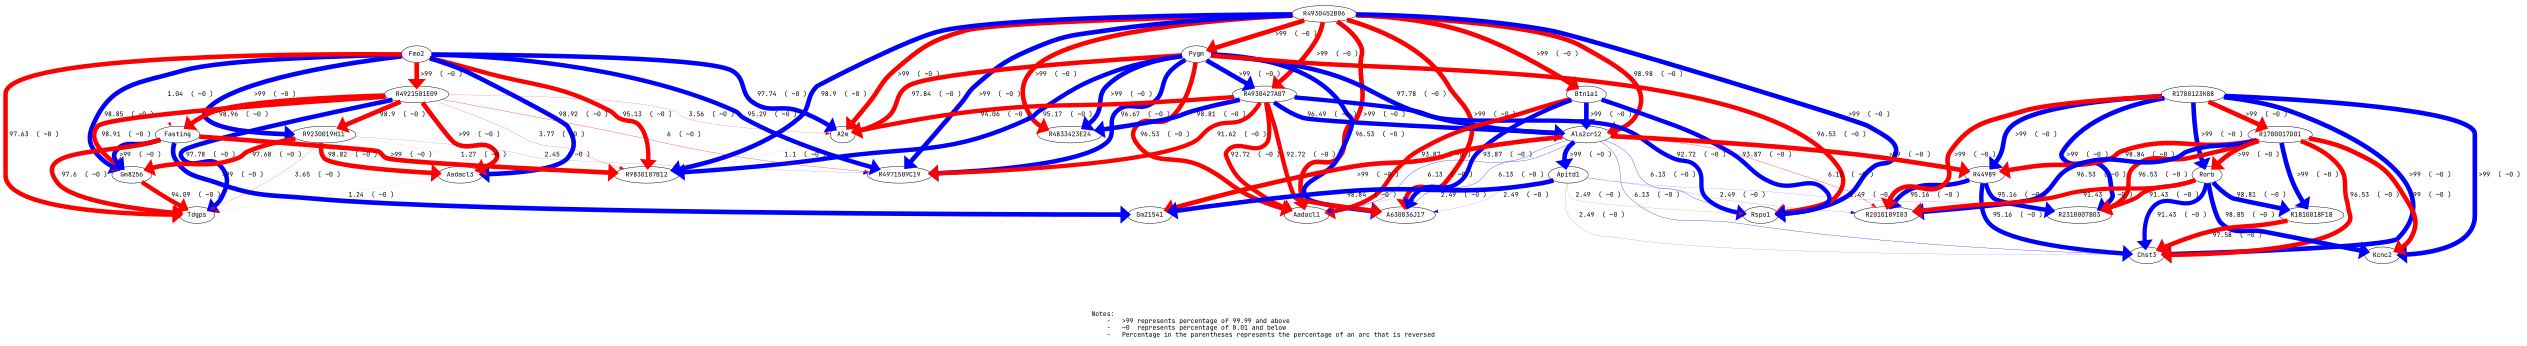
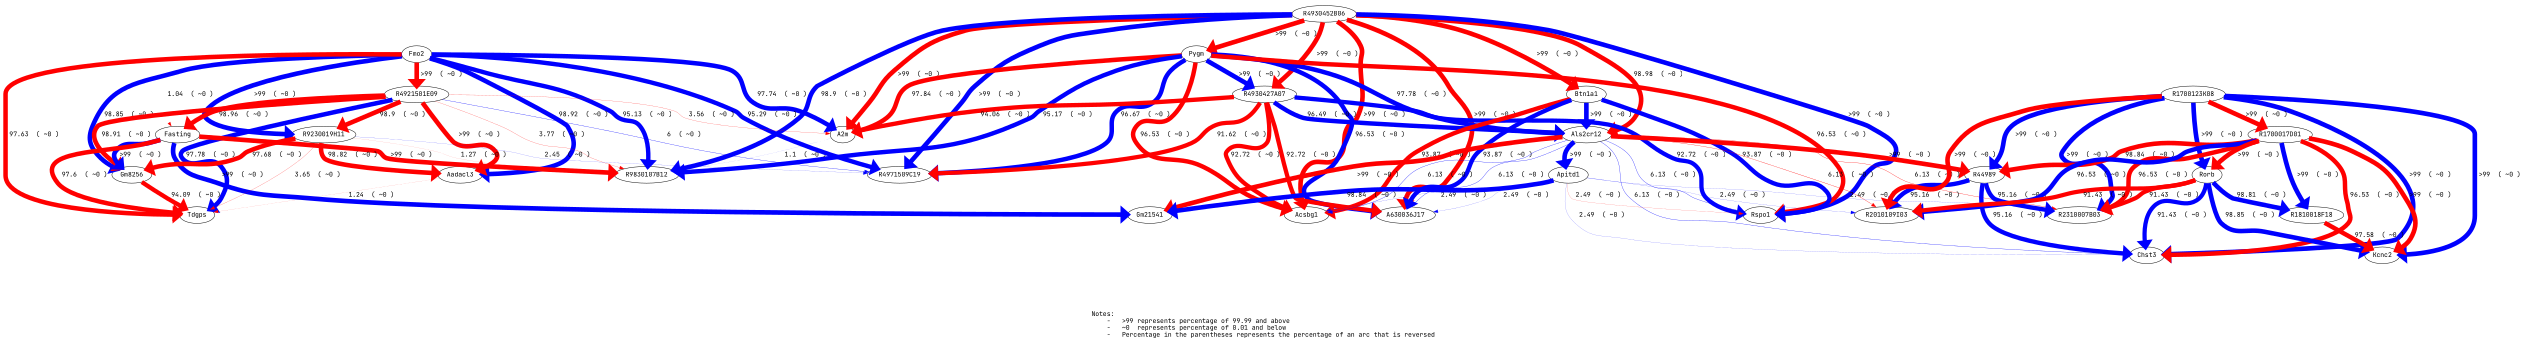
(556, 89) -> (556, 89)
(1070, 135) -> none
(653, 140) -> (653, 140)
none -> (1845, 162)
(1307, 215) -> (1307, 215)
(2221, 229) -> (2346, 235)
